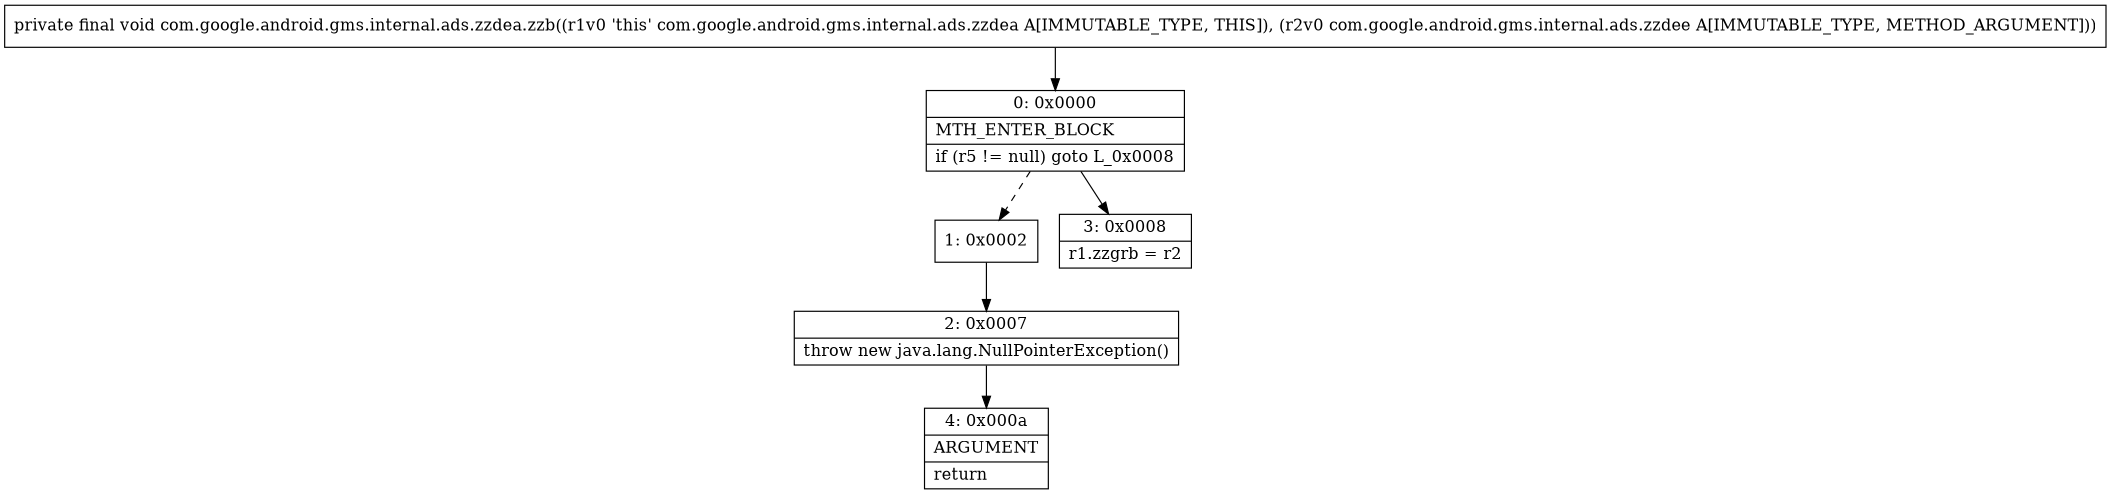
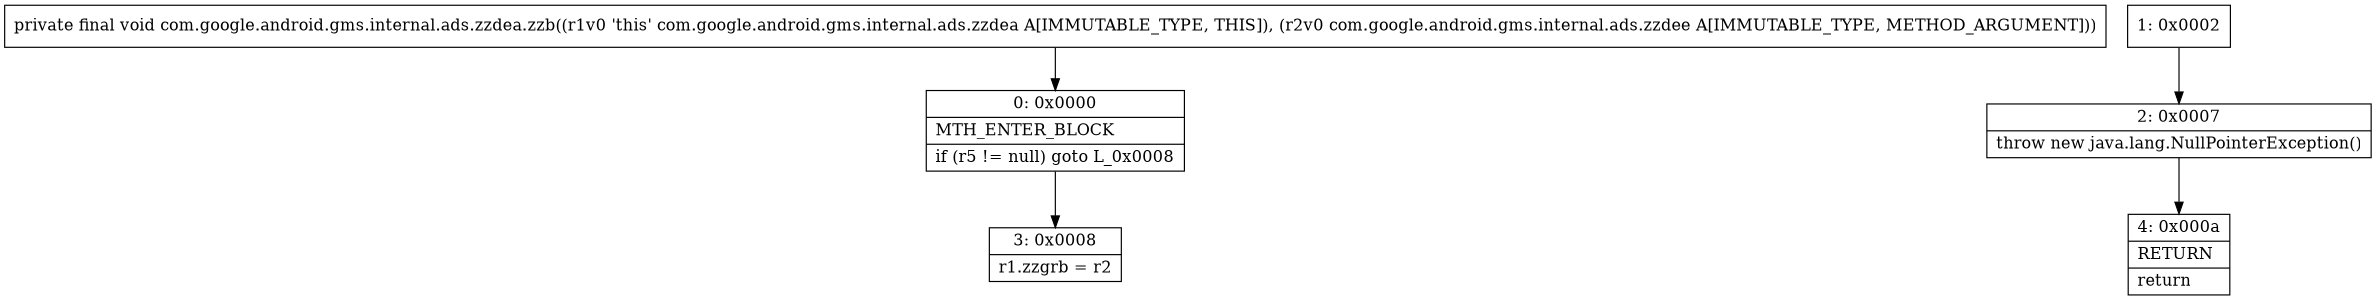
(1018, 191) -> none
(986, 448) -> (2176, 254)
